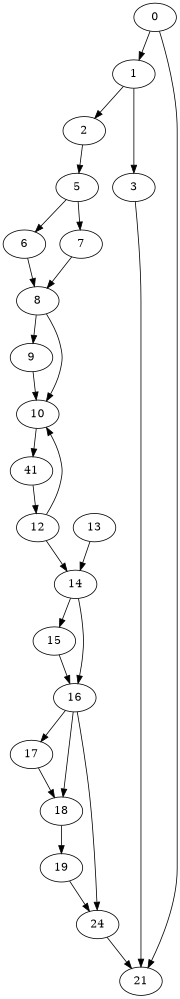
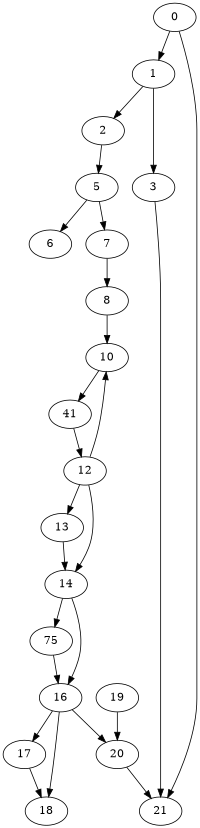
(30, 268) -> none
(32, 358) -> none
none -> (75, 496)
(54, 641) -> (51, 641)
(61, 836) -> none
(98, 925) -> (117, 754)
